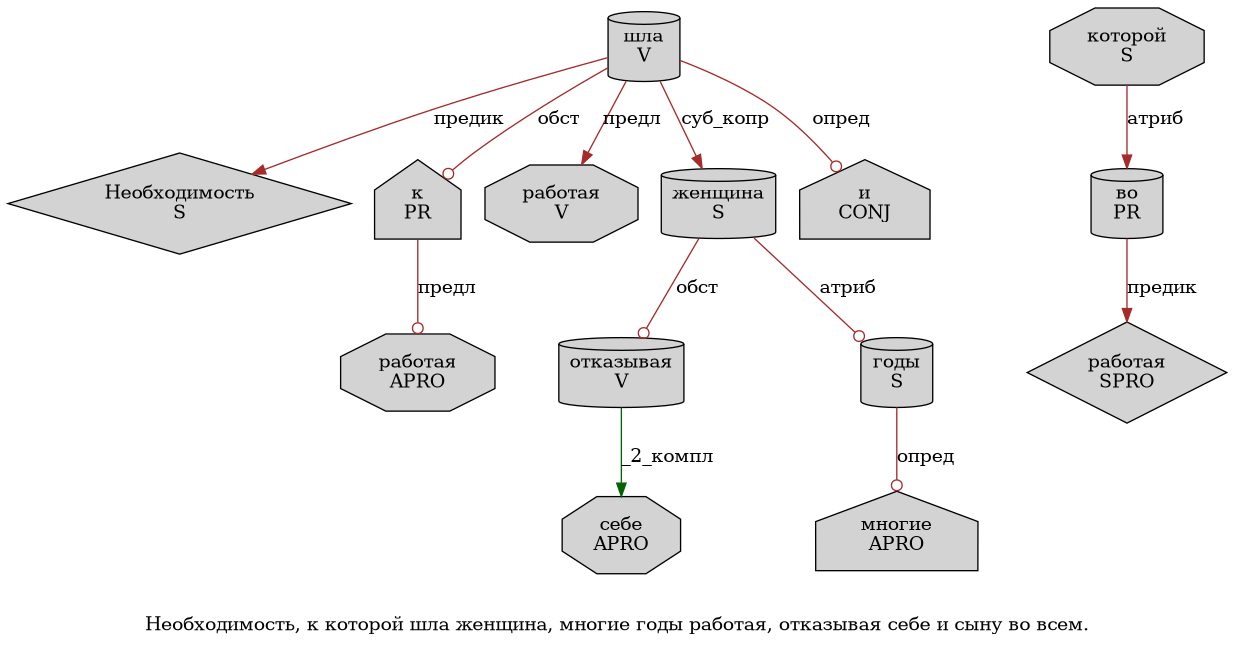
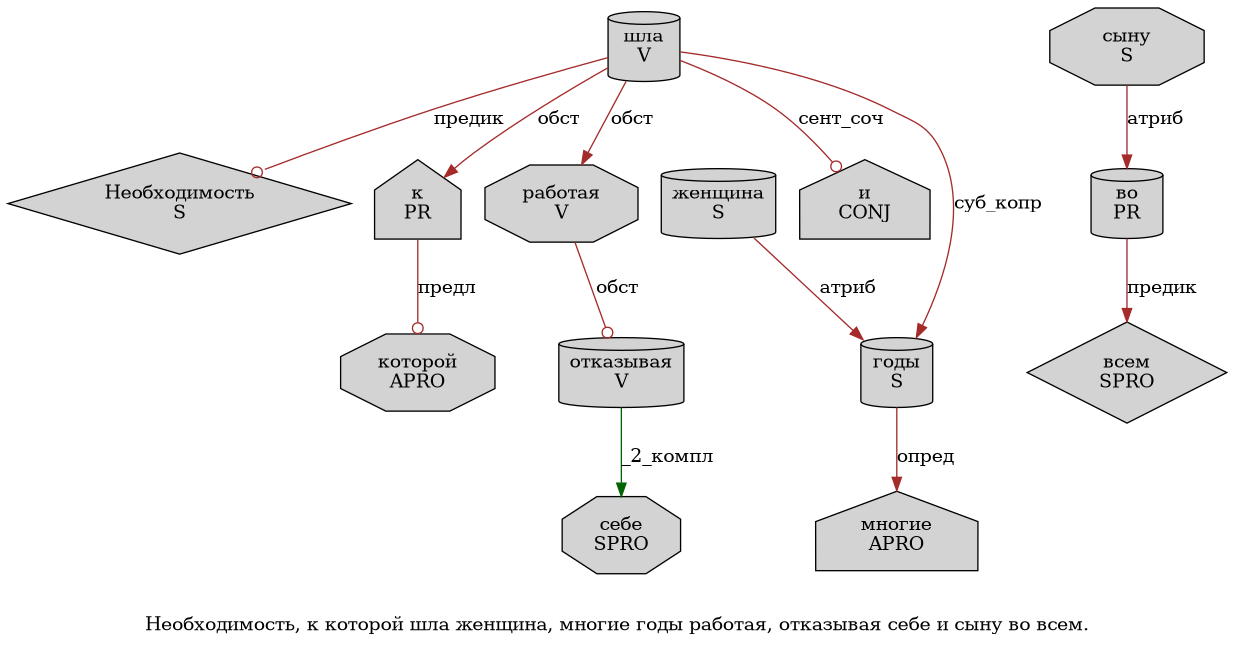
(1127, 47) -> (1127, 47)
(435, 109) -> (435, 109)
(528, 116) -> (528, 116)
(632, 119) -> (632, 119)
(678, 119) -> (904, 116)
(841, 119) -> (841, 119)
(673, 283) -> (590, 285)
(805, 285) -> (805, 285)
(418, 373) -> (418, 373)
(1127, 373) -> (1127, 373)
(897, 444) -> (897, 444)
(621, 535) -> (621, 535)
